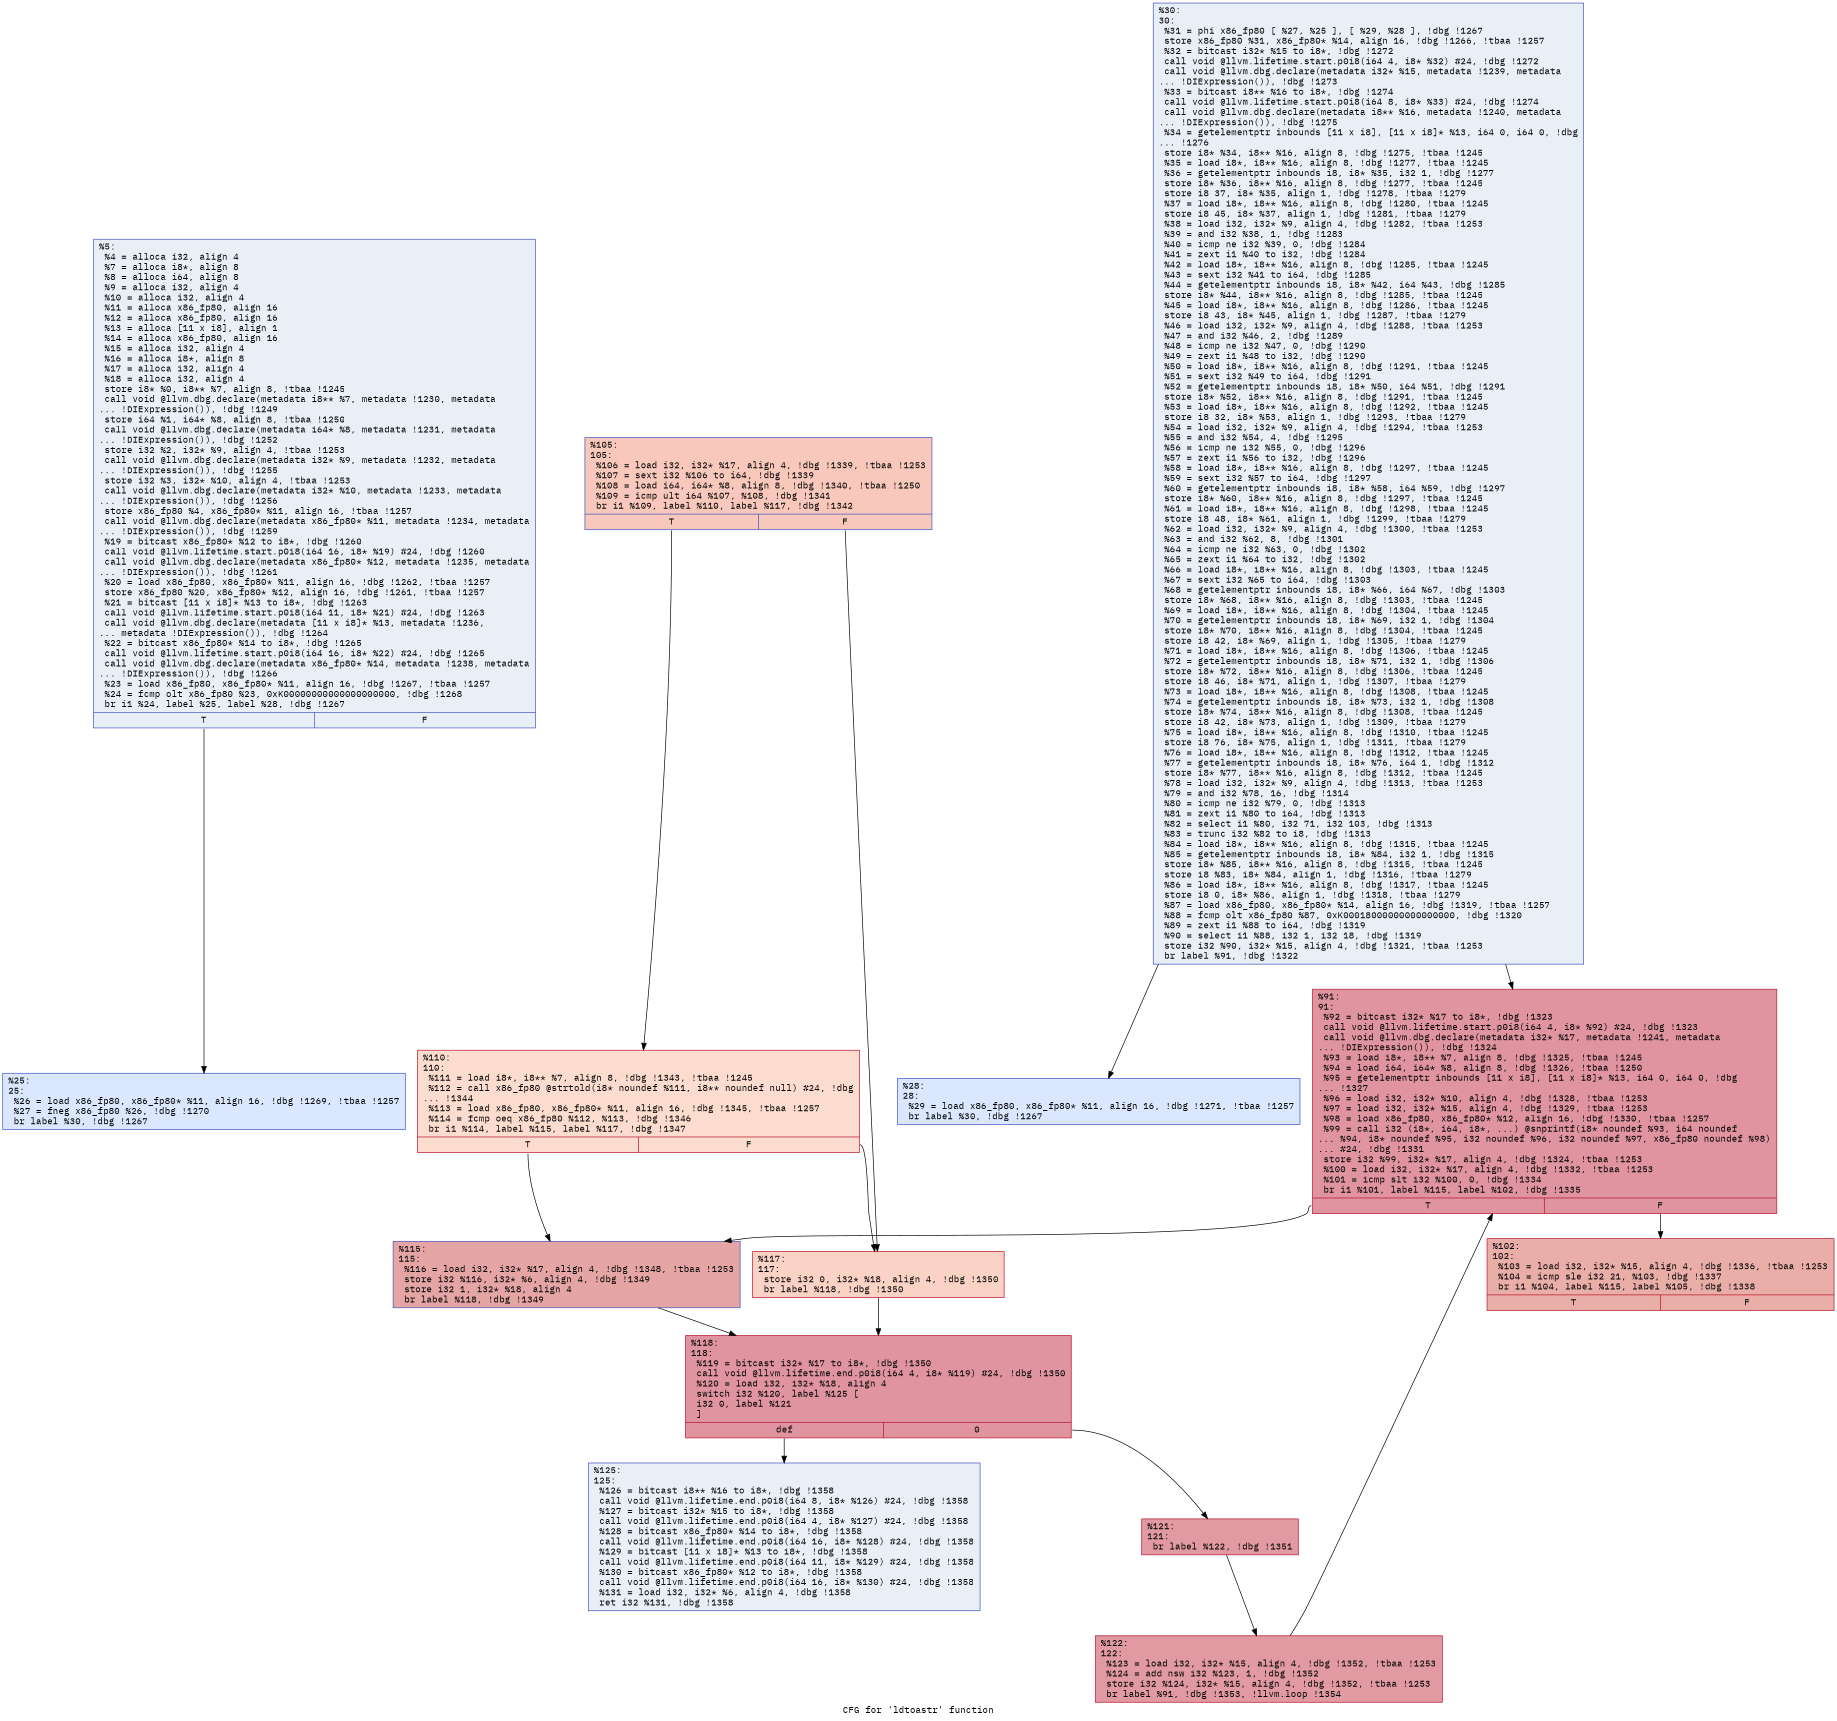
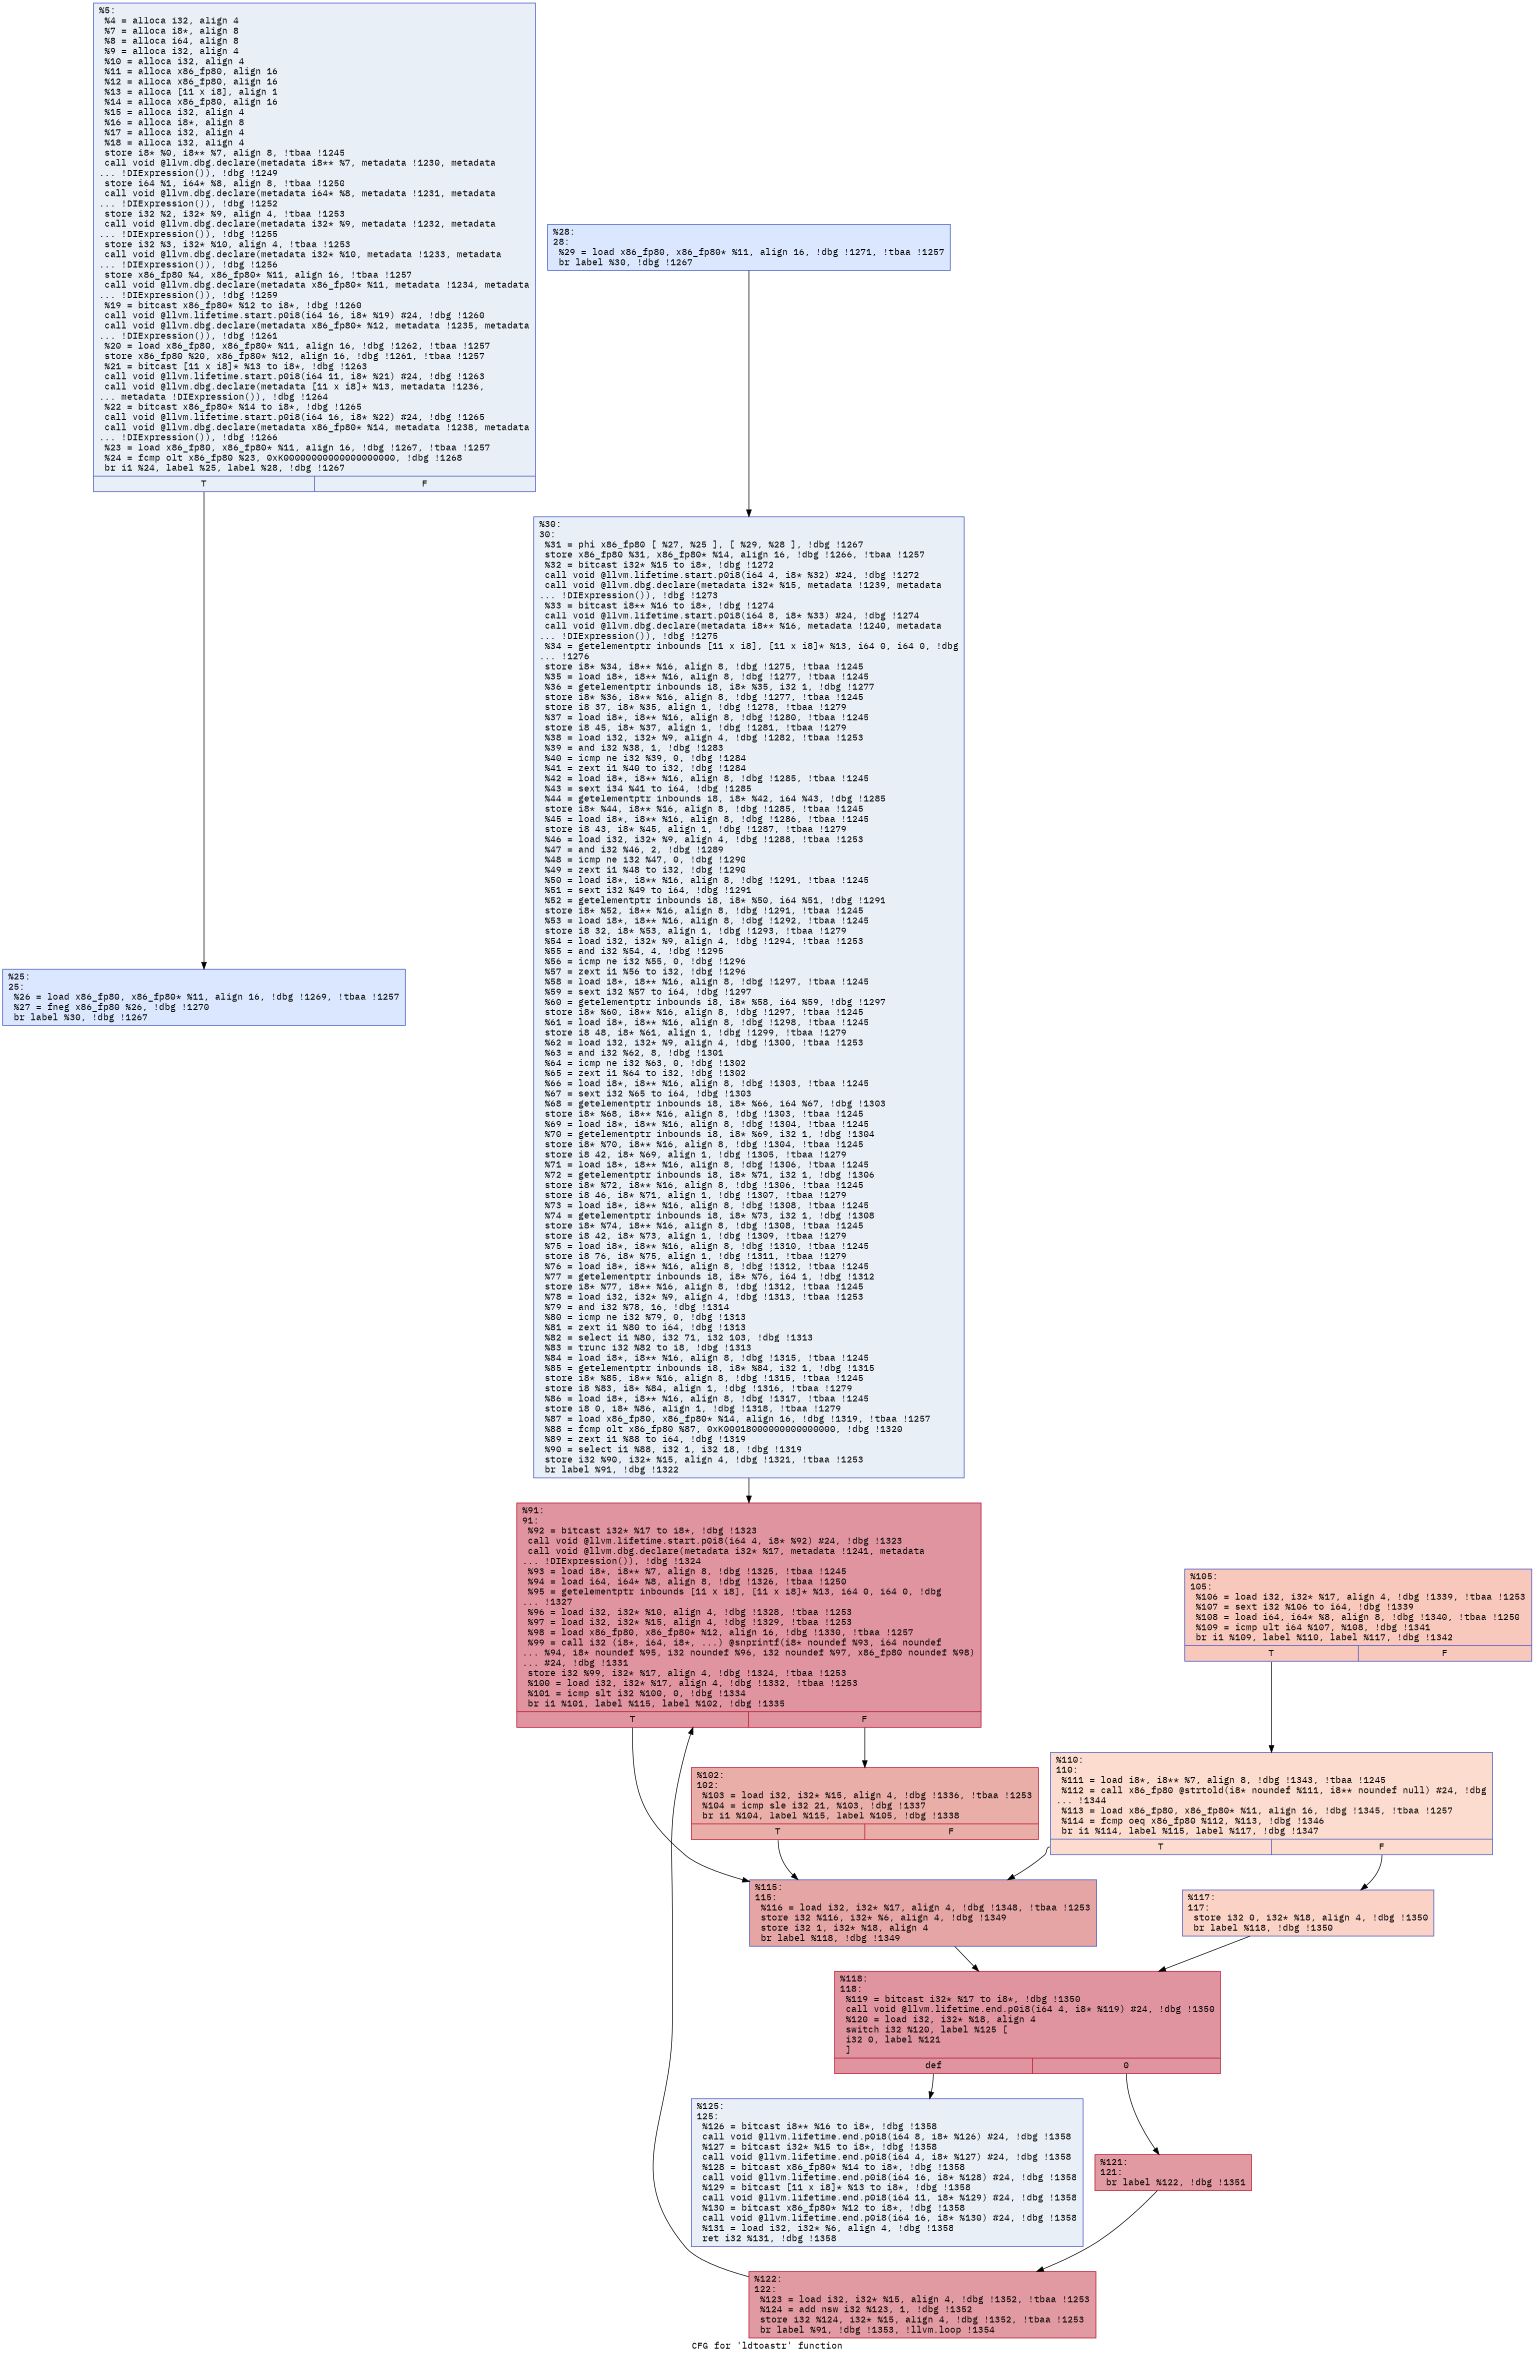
(1265, 275) -> (646, 789)
(861, 887) -> none
(1135, 1018) -> (749, 390)
(638, 1101) -> (1272, 1804)
(878, 1275) -> (1308, 1913)
none -> (782, 1859)
